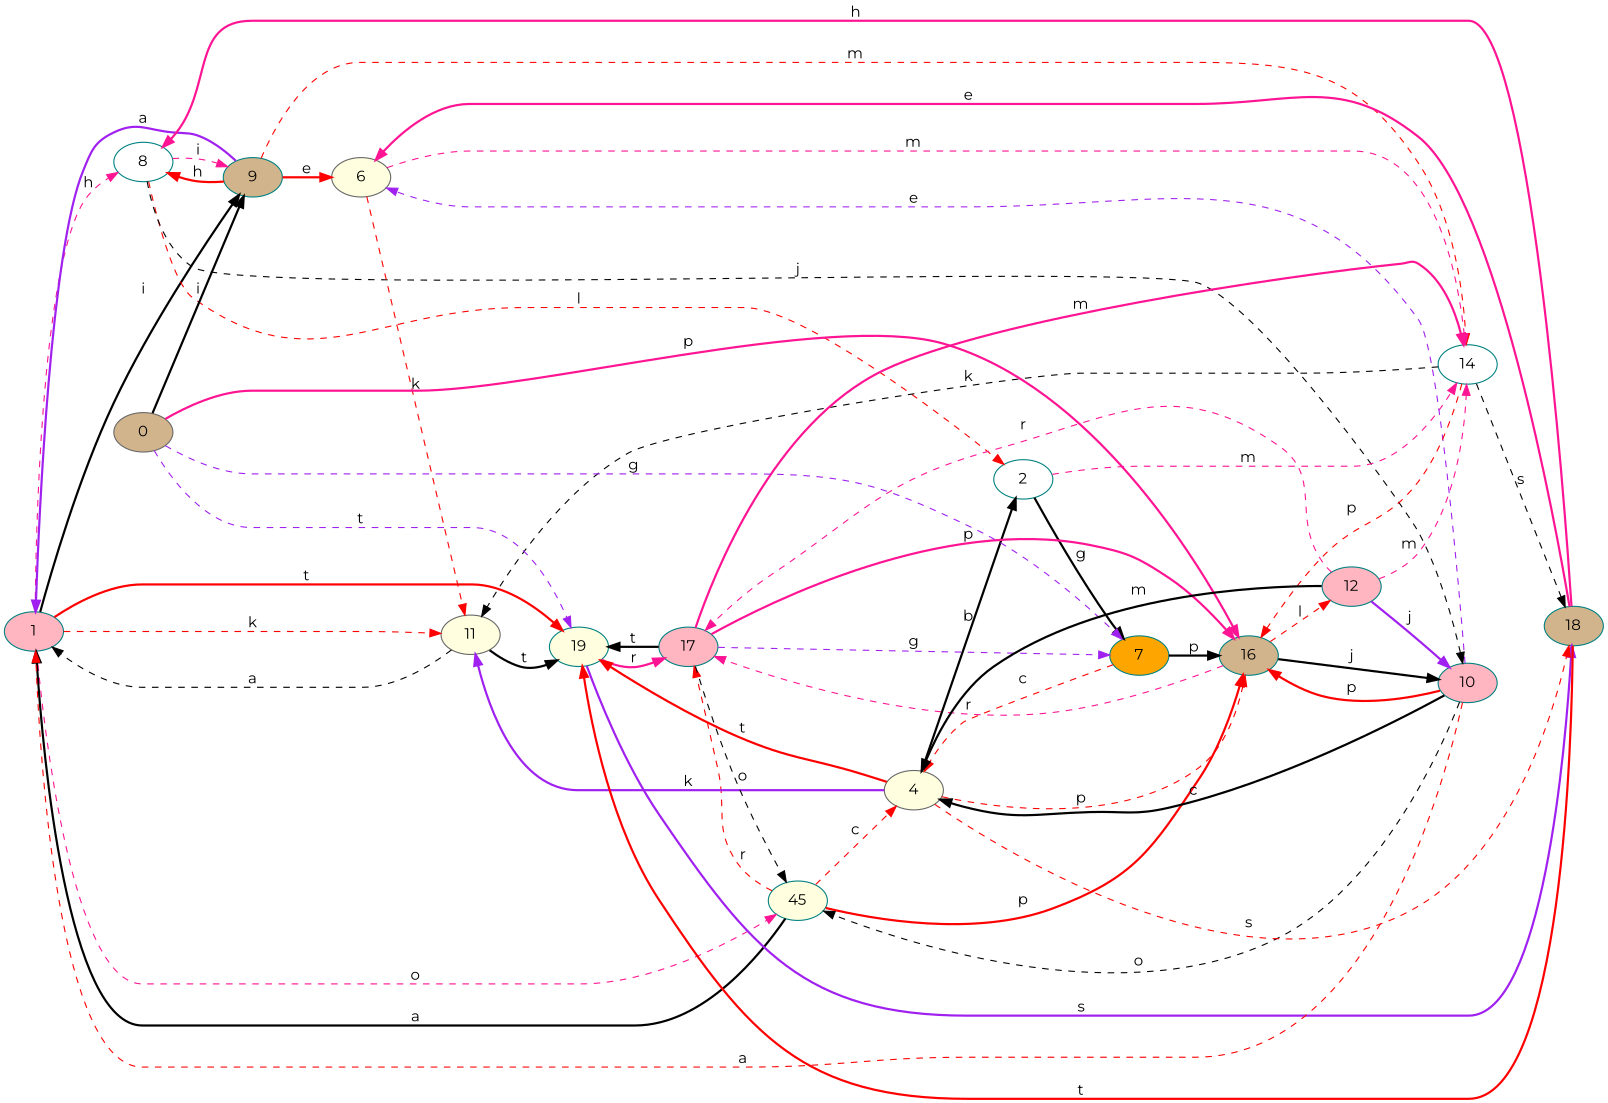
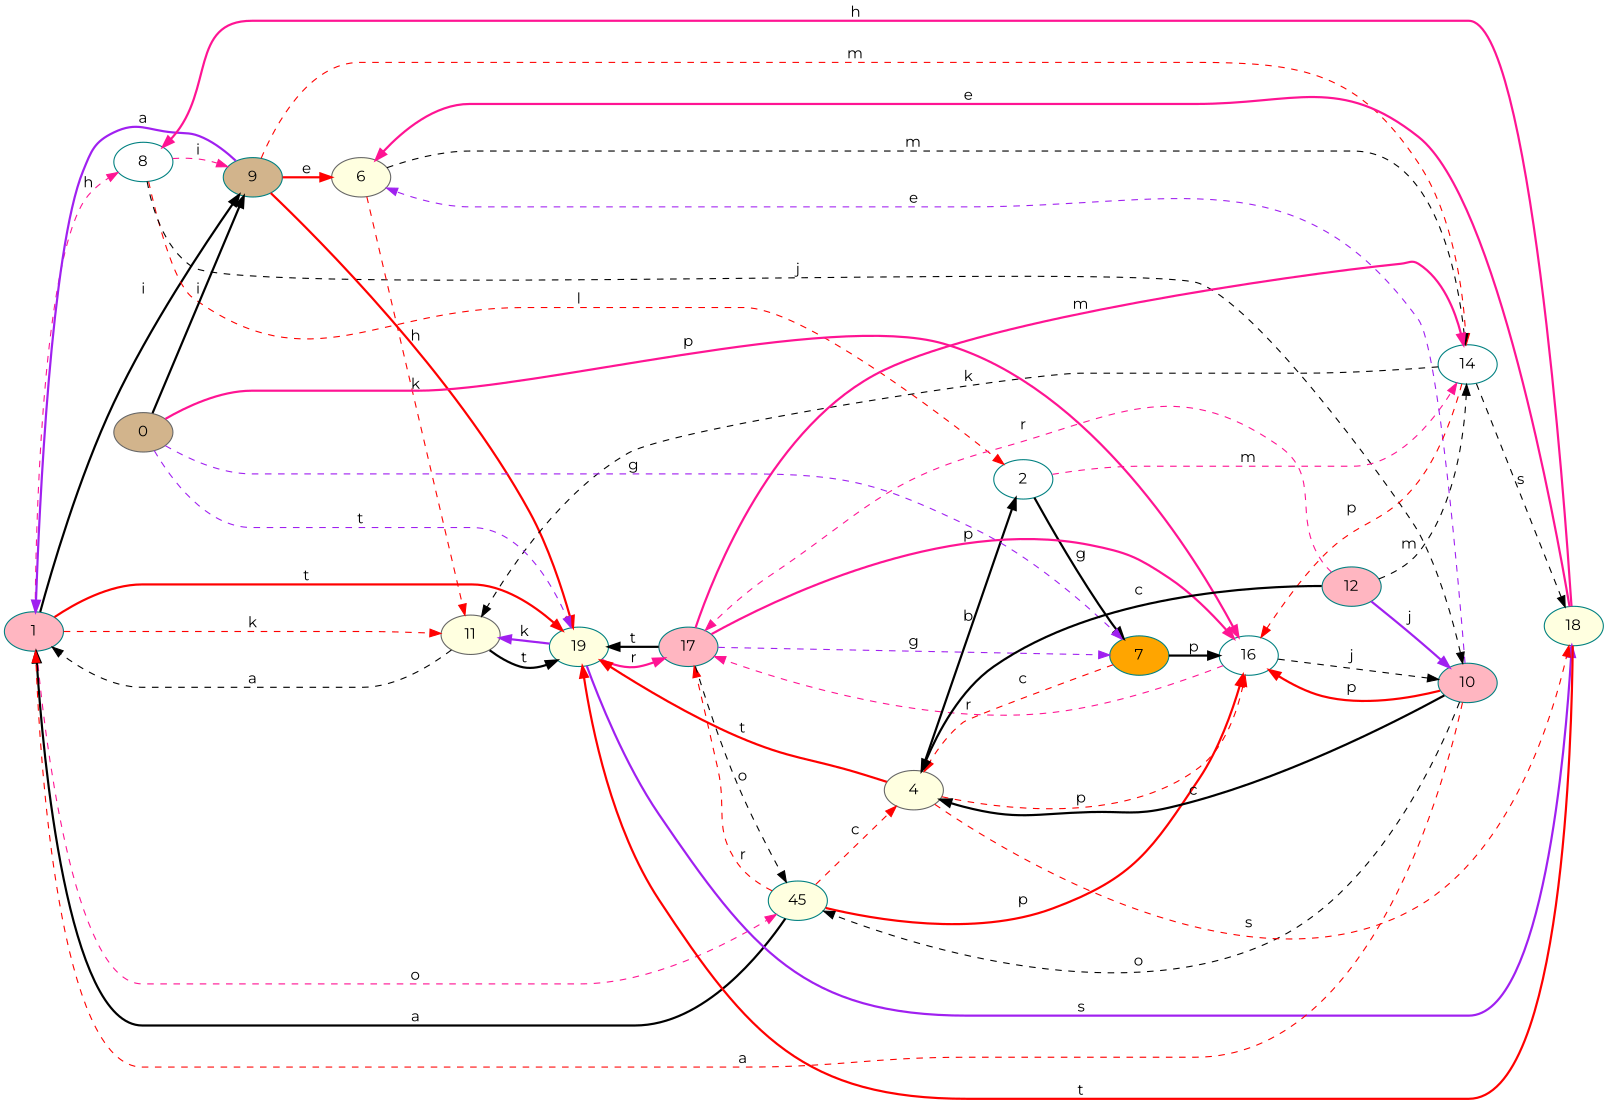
(985, 151) -> (985, 151)
(201, 182) -> (438, 377)
(1443, 511) -> (1443, 511)
(1139, 590) -> (1139, 590)
(1296, 624) -> none
(1574, 626) -> (1574, 626)
(1249, 656) -> (1249, 656)
(1353, 669) -> (1353, 669)
(657, 790) -> (530, 641)
